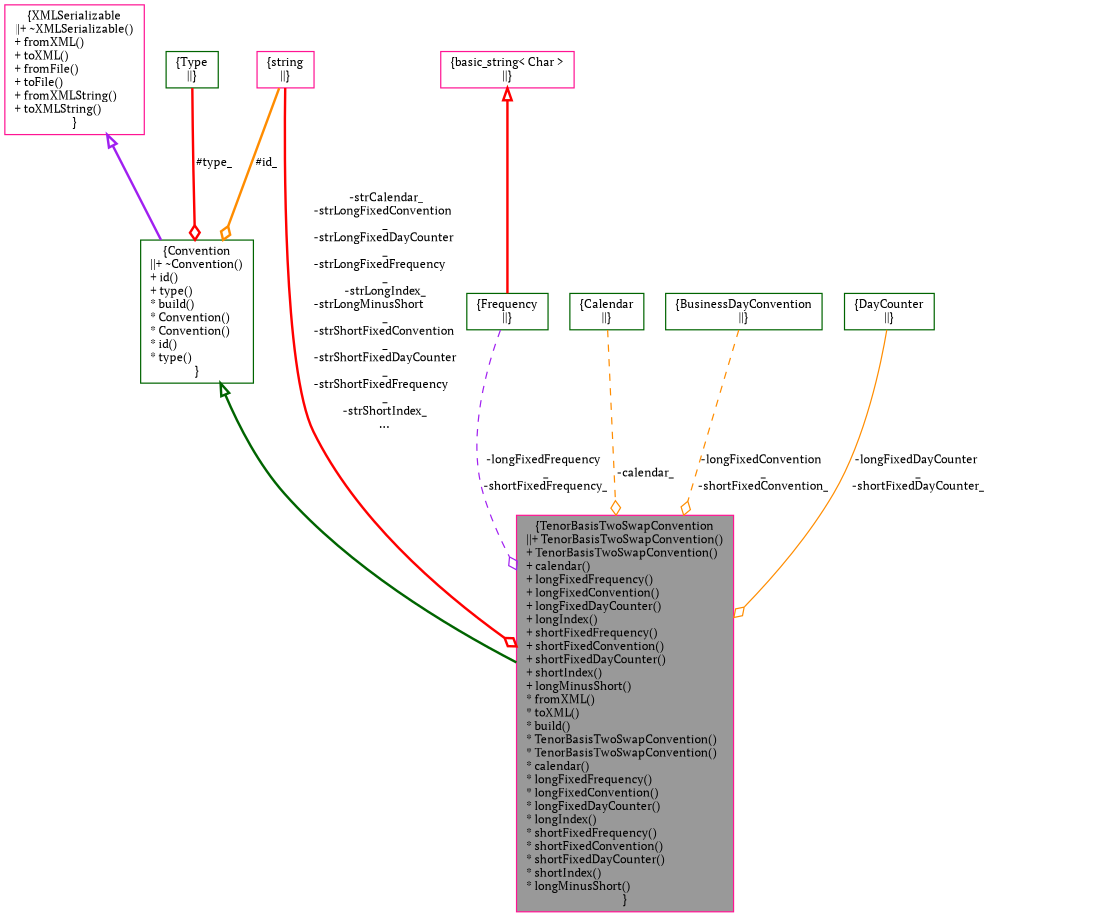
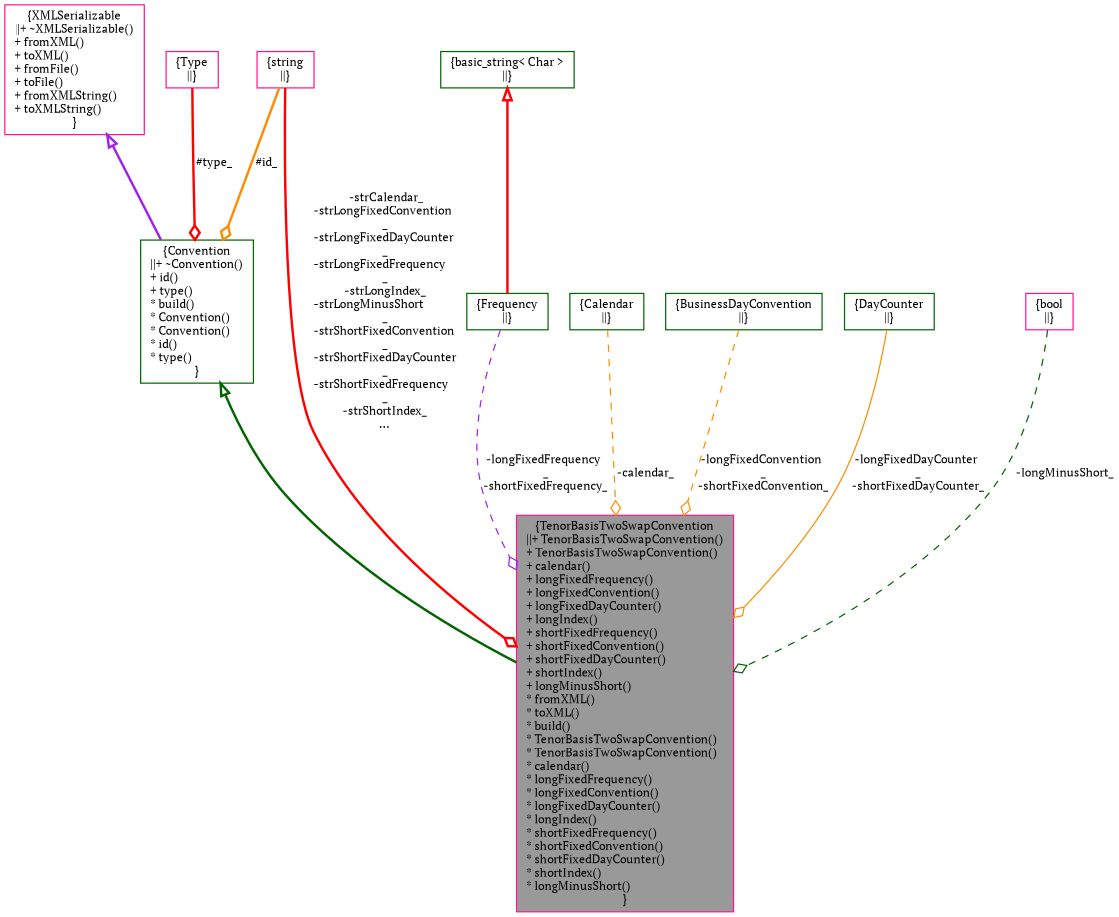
(192, 70) -> (192, 70)
(507, 70) -> (507, 70)
none -> (1049, 312)
